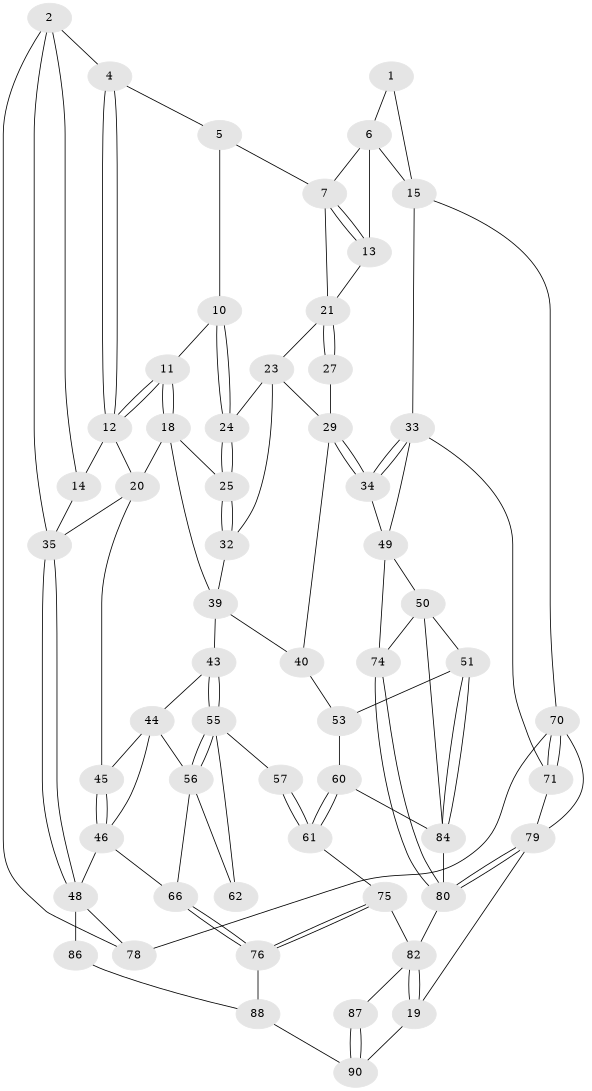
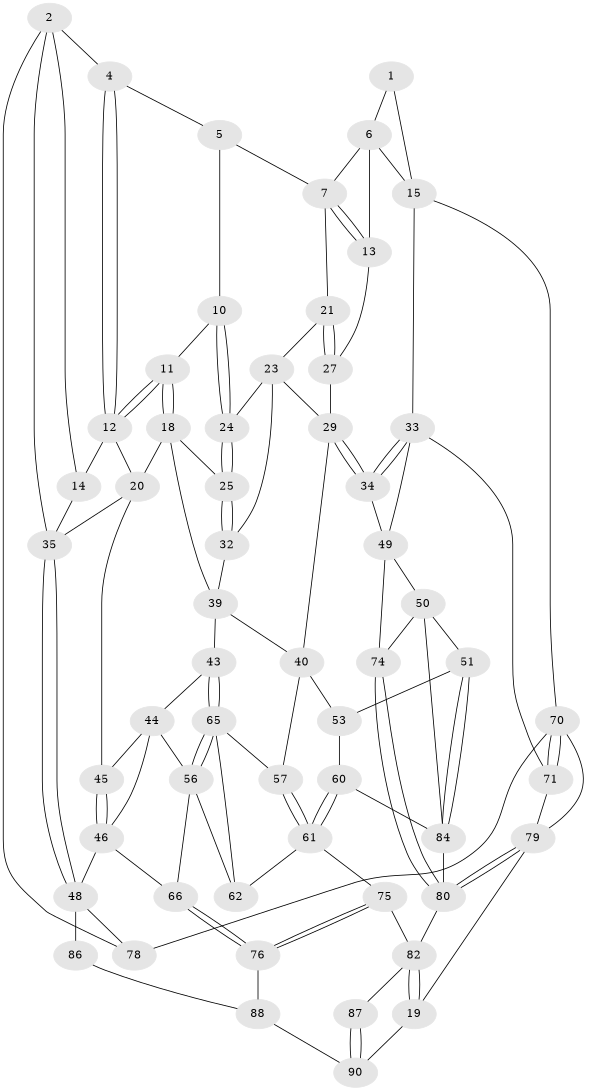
(349, 282) -> (361, 314)
(214, 721) -> (214, 721)
none -> (291, 721)
none -> (273, 868)
